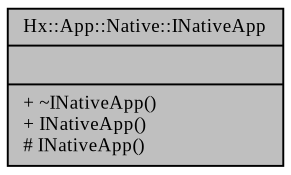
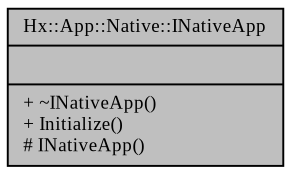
(85, 124) -> (74, 124)
